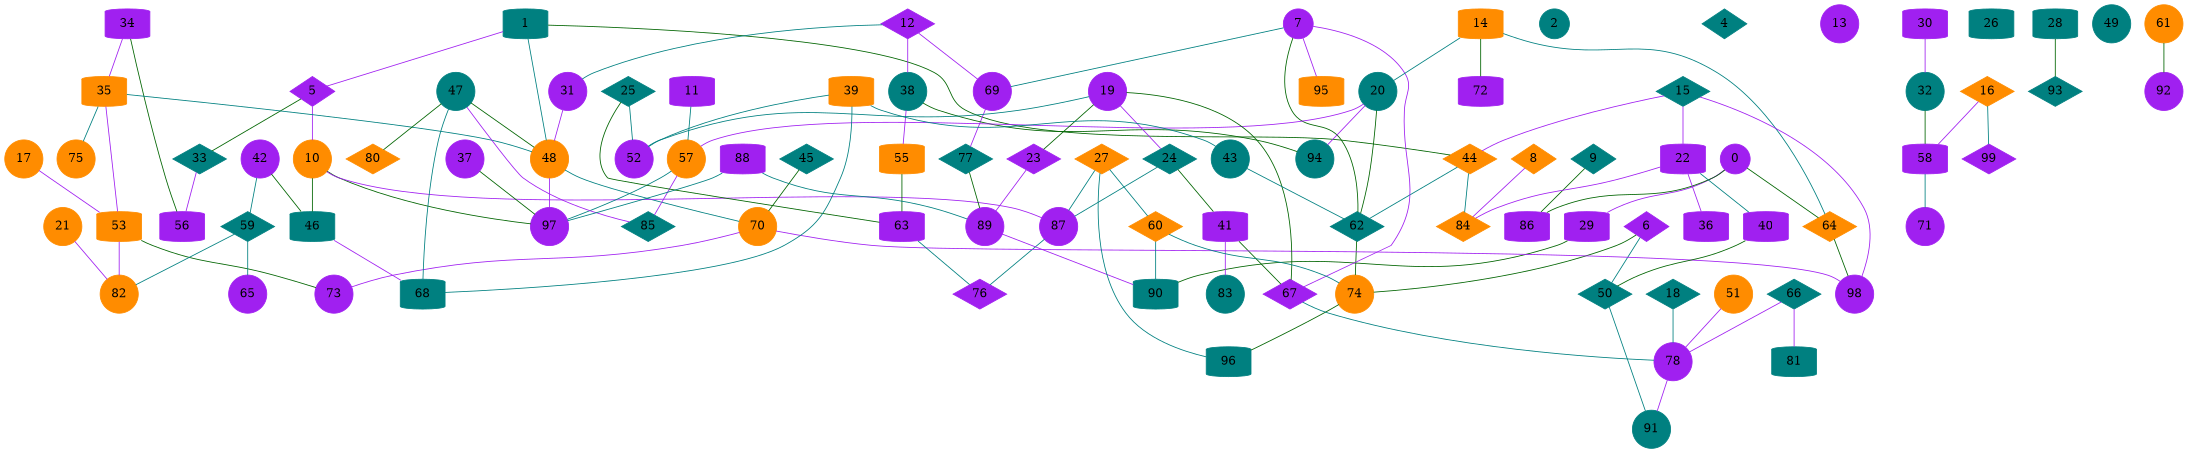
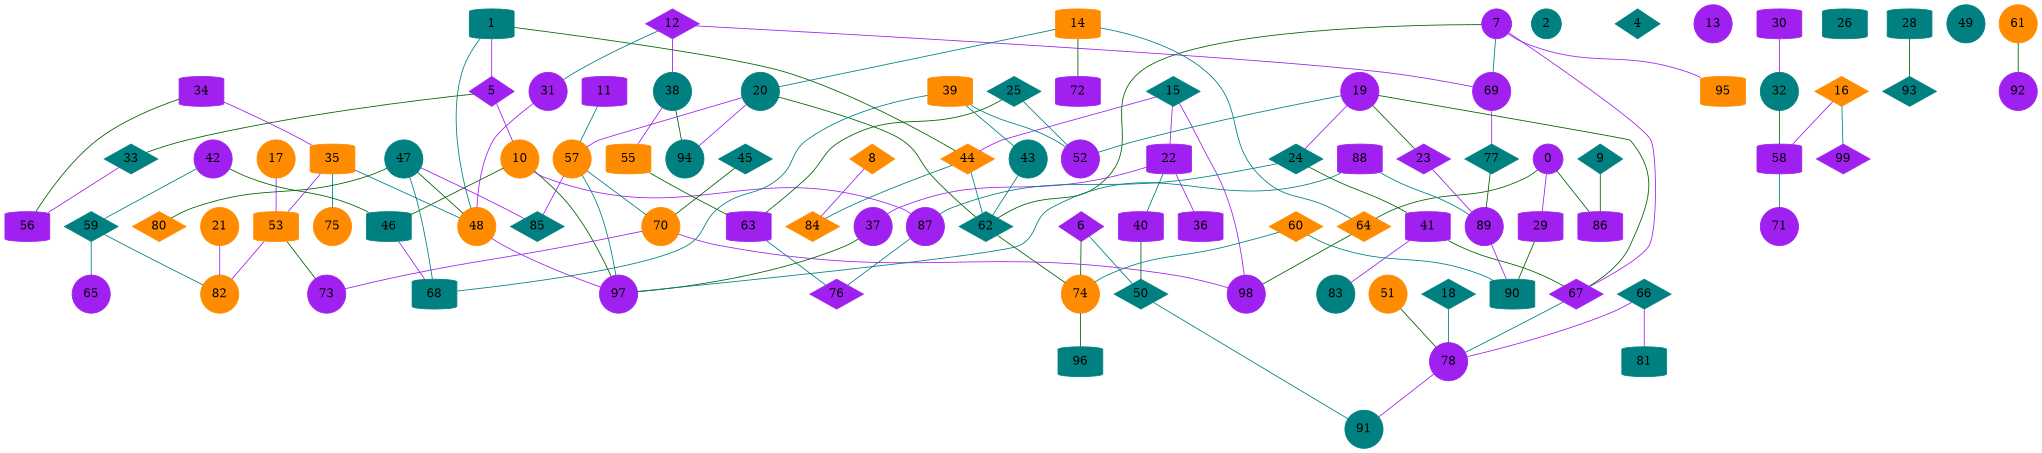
(1102, 159) -> none
(1572, 189) -> (1003, 187)
(673, 205) -> (611, 188)
(1703, 328) -> (1418, 328)
